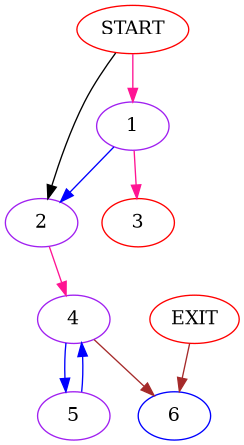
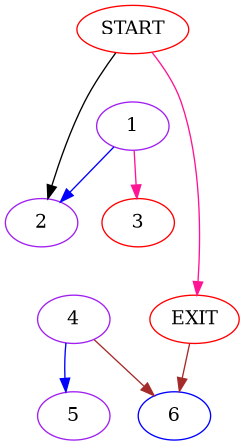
(133, 71) -> (195, 162)
(56, 265) -> none
(83, 374) -> none
